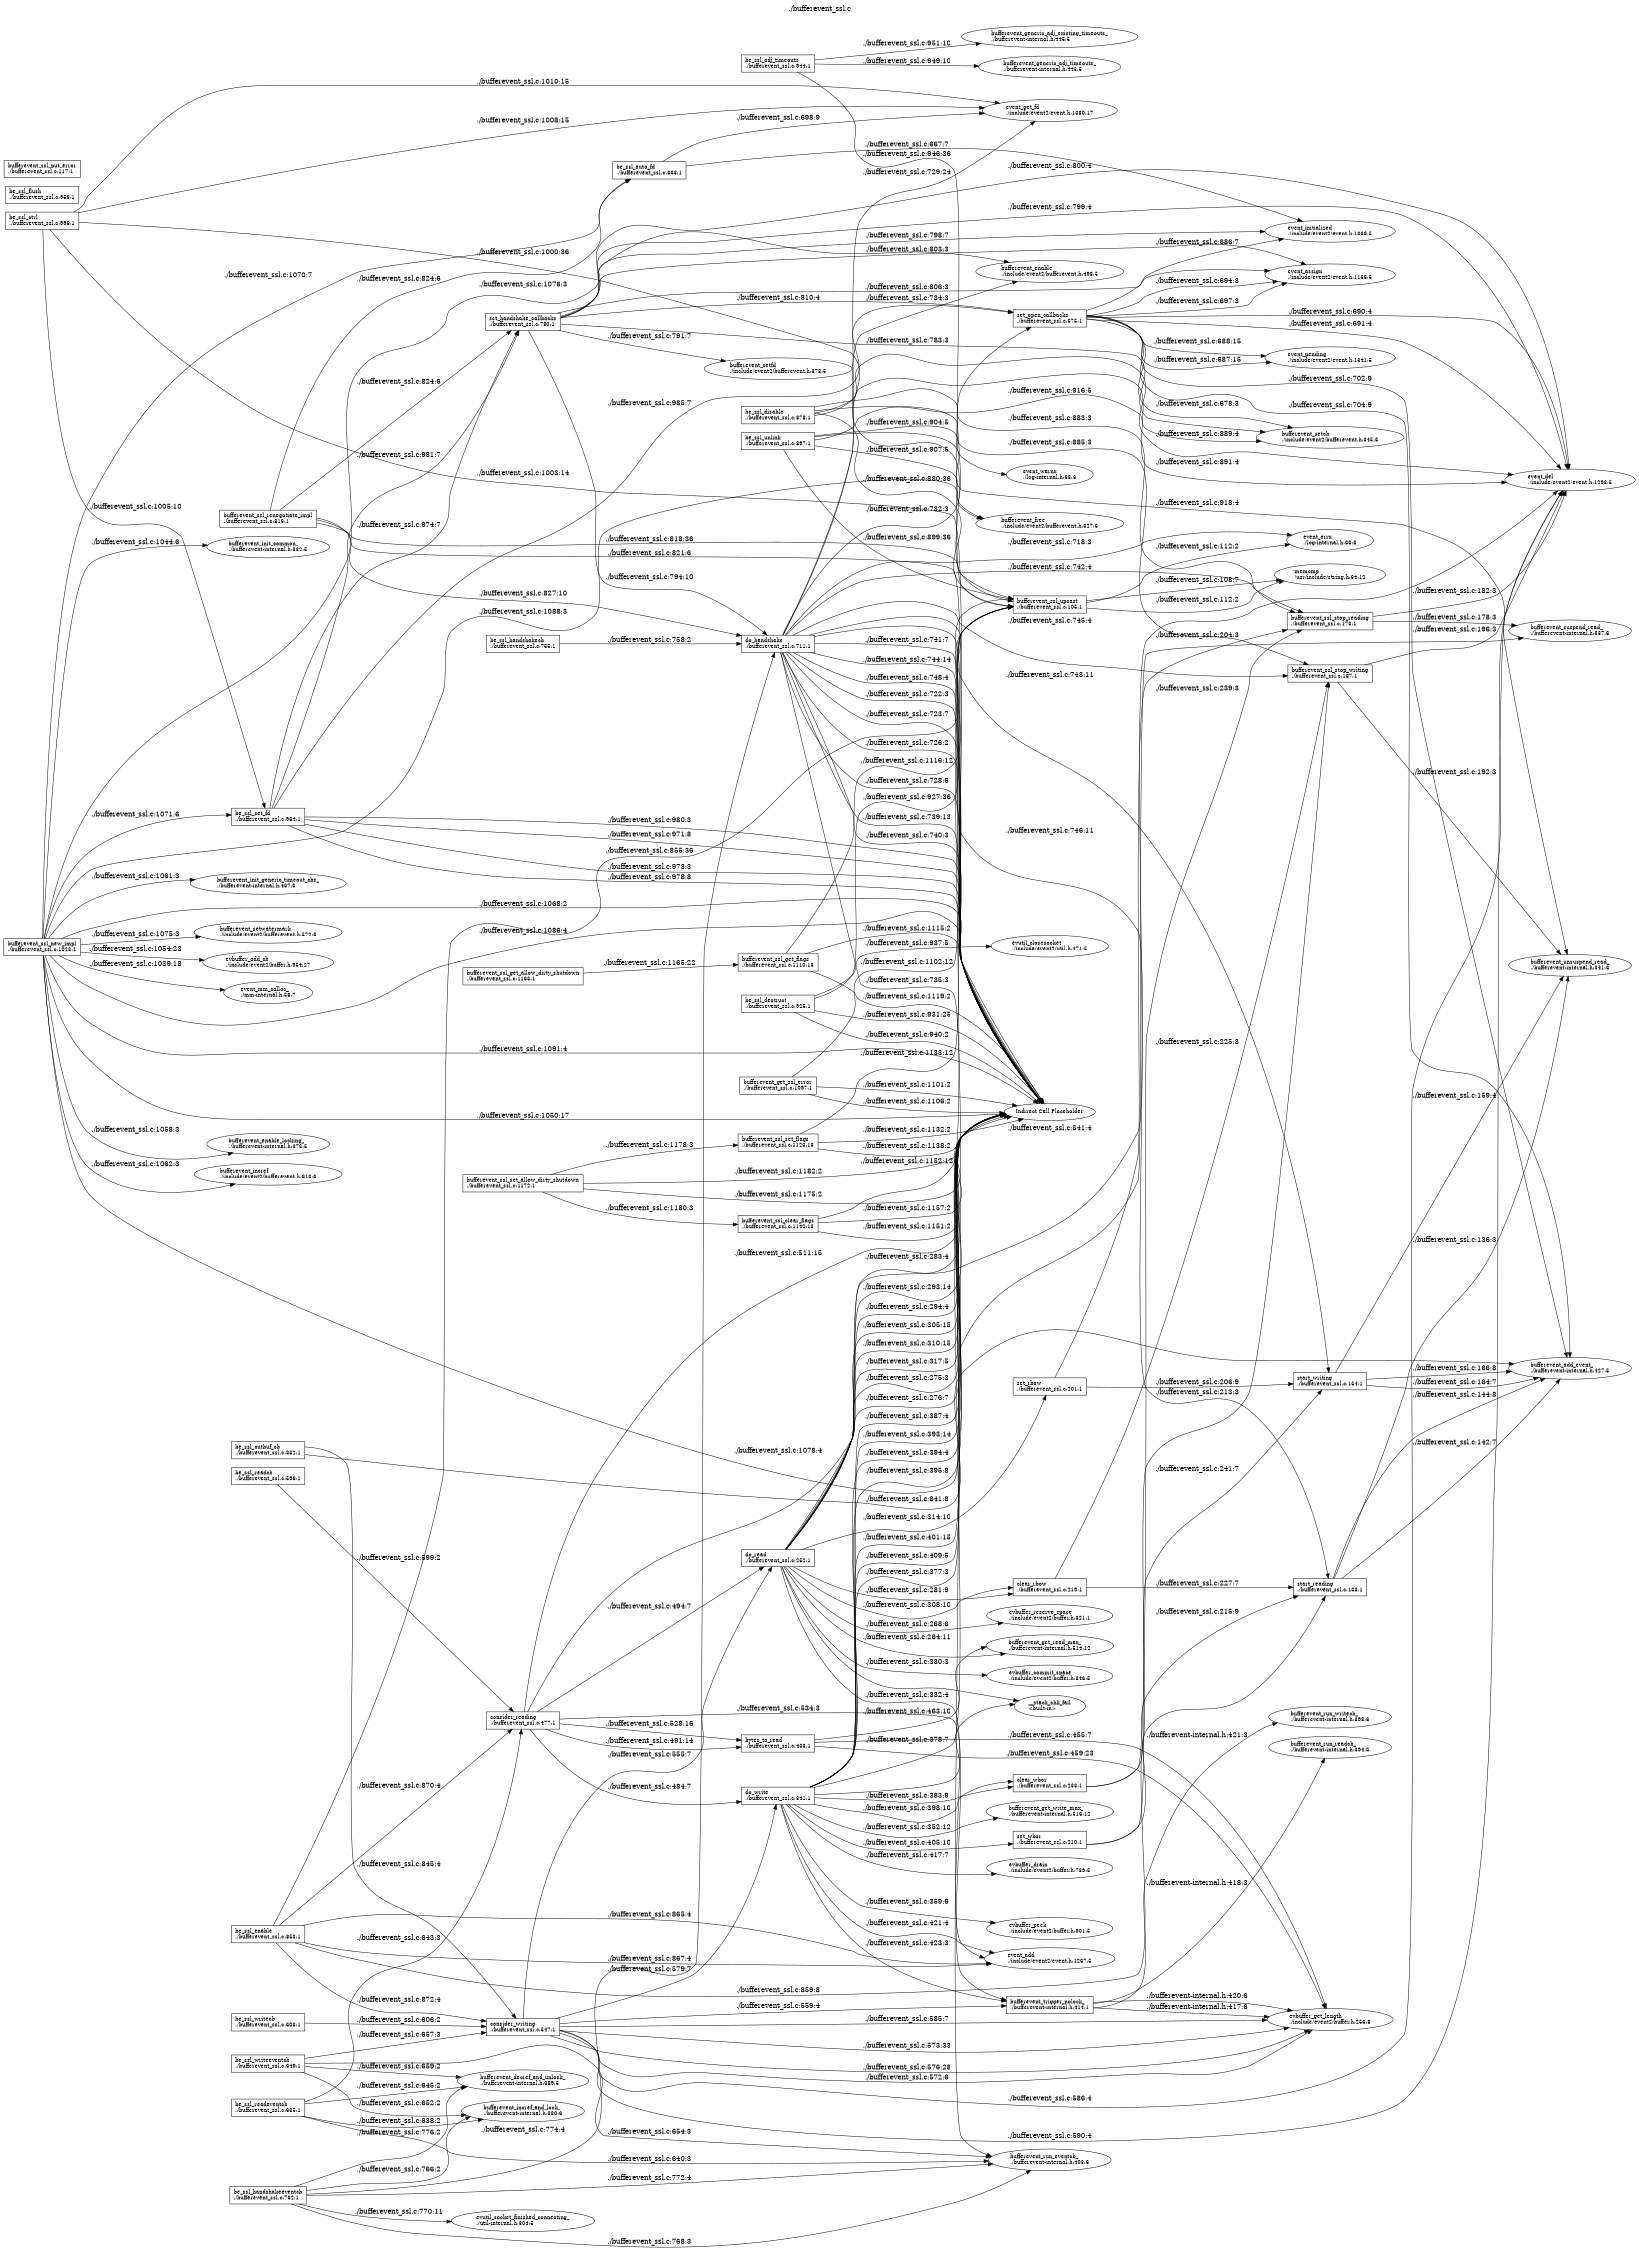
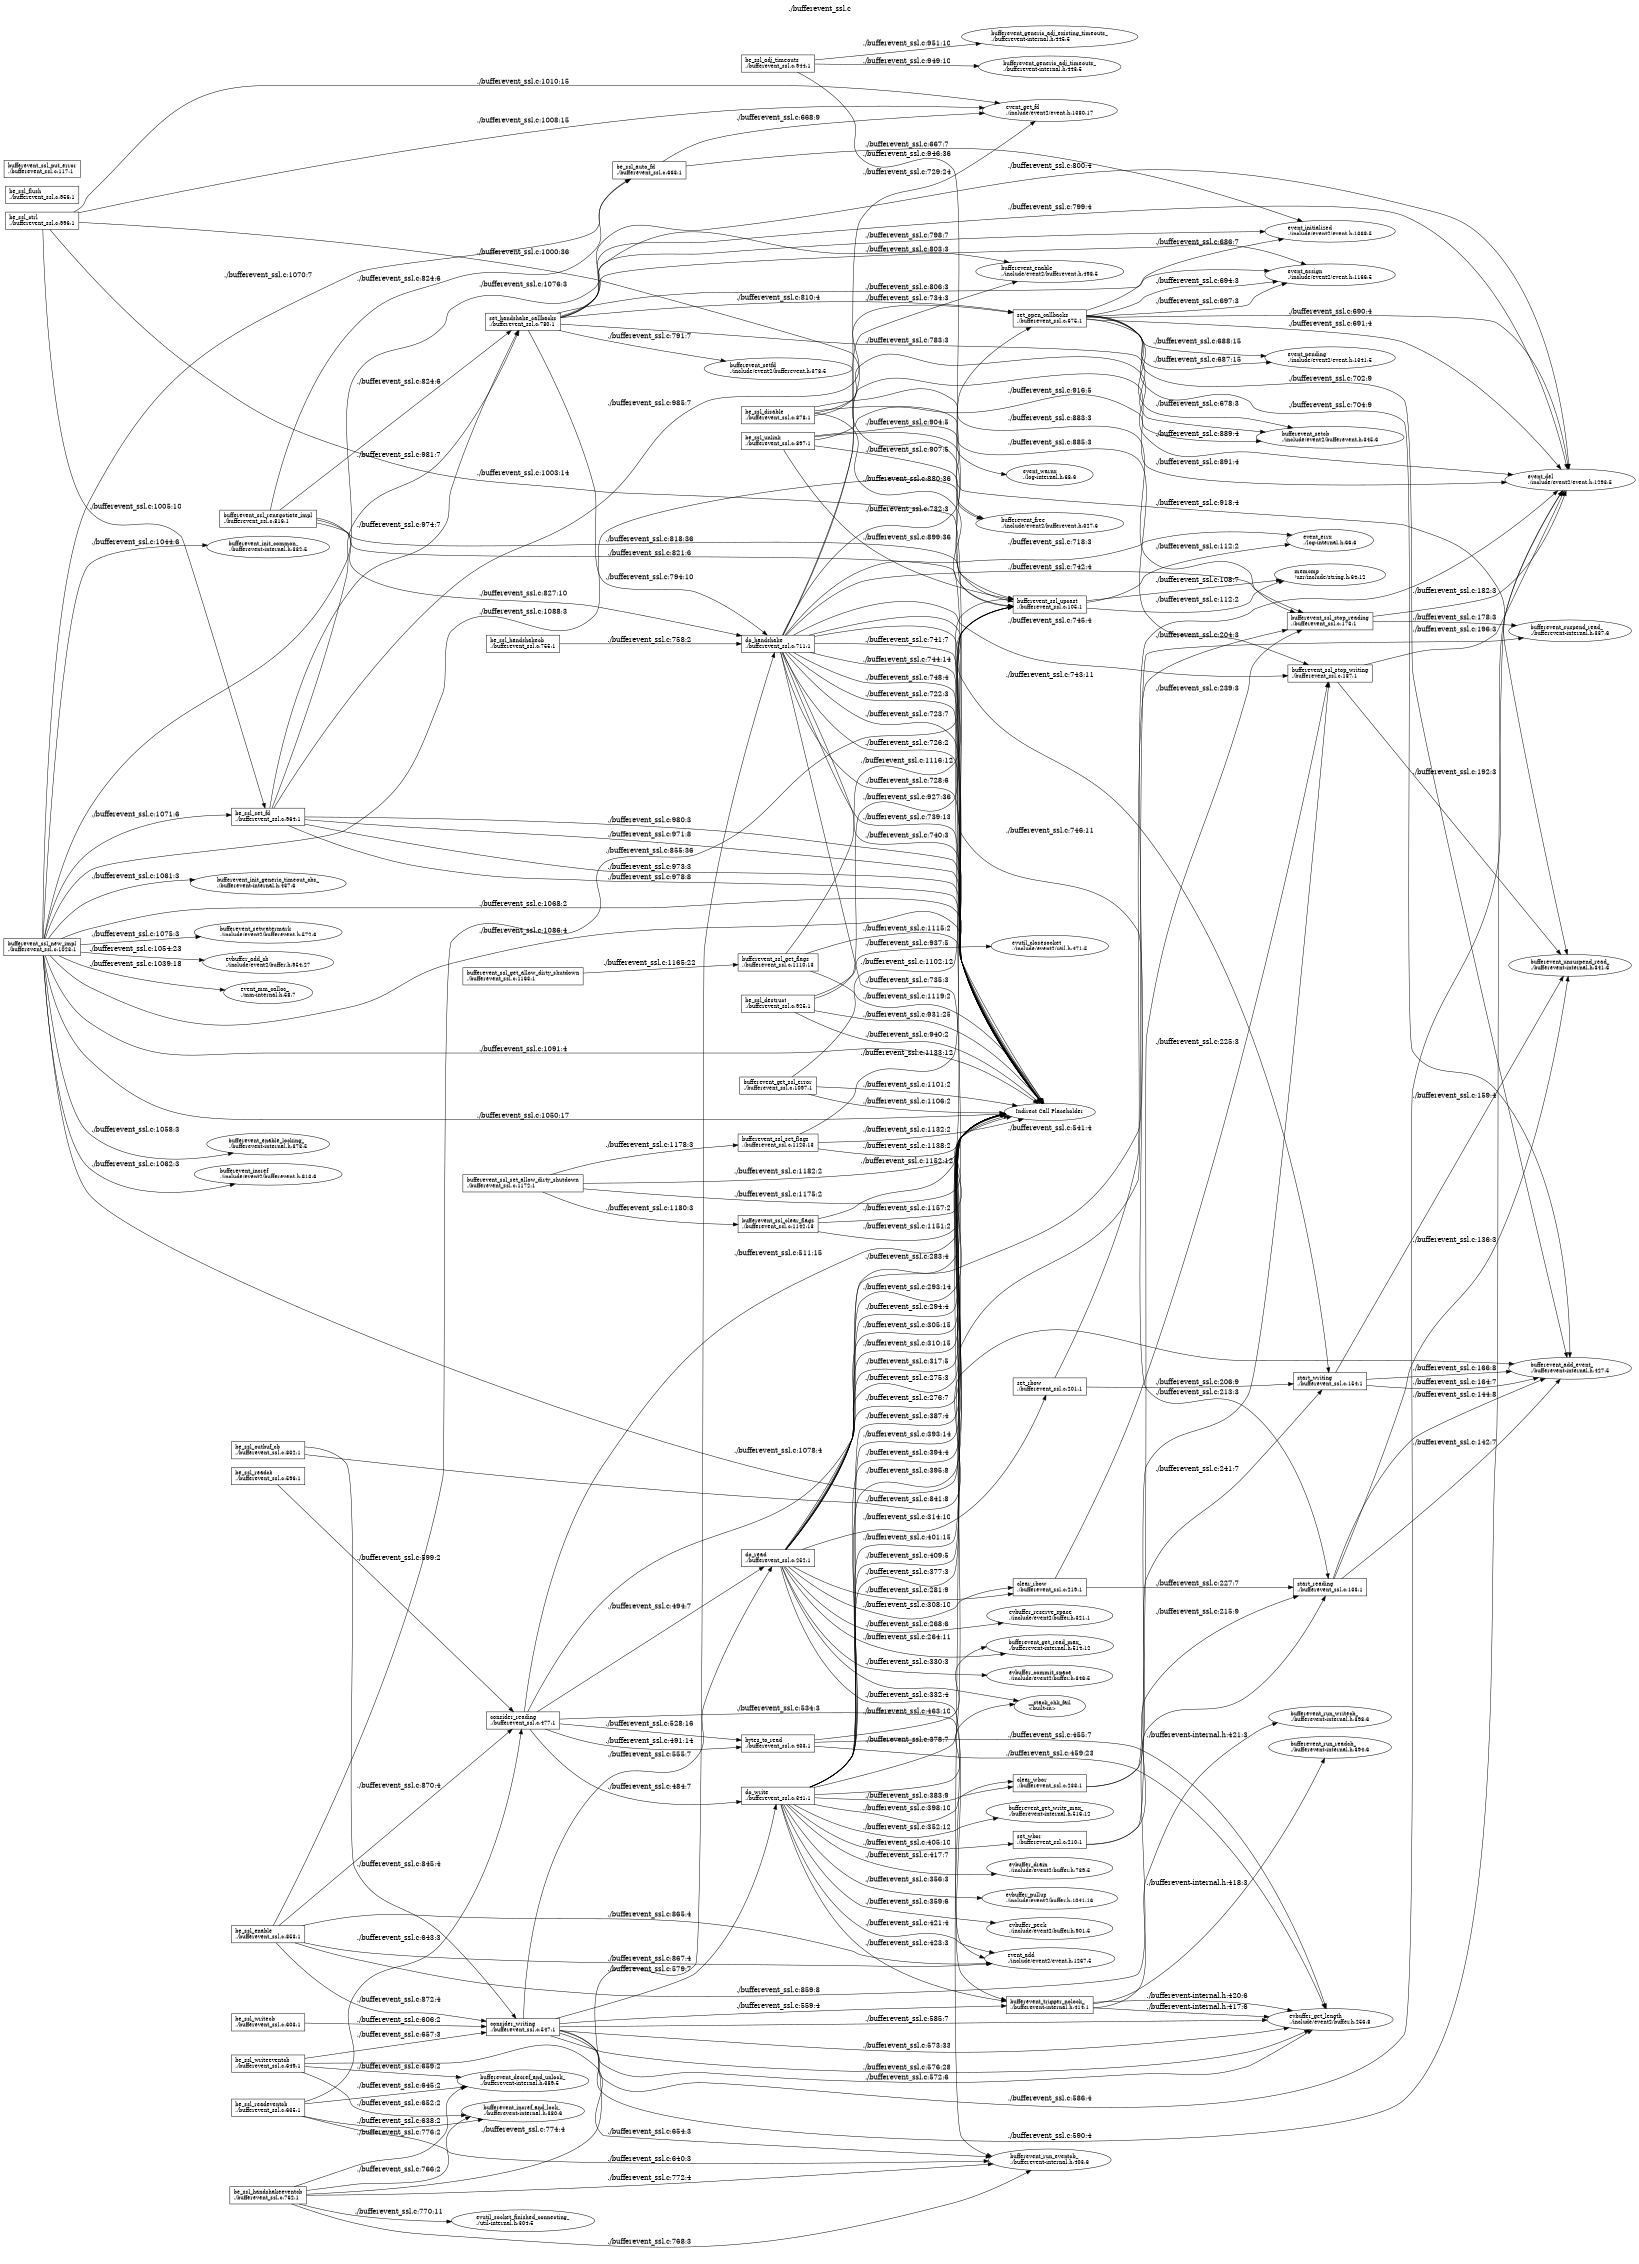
(778, 118) -> (778, 118)
none -> (1050, 1898)
